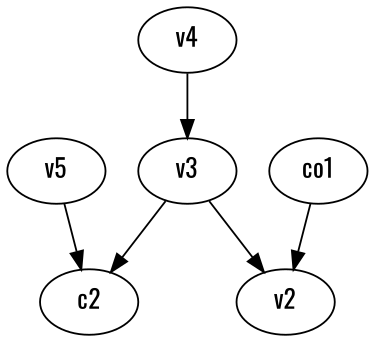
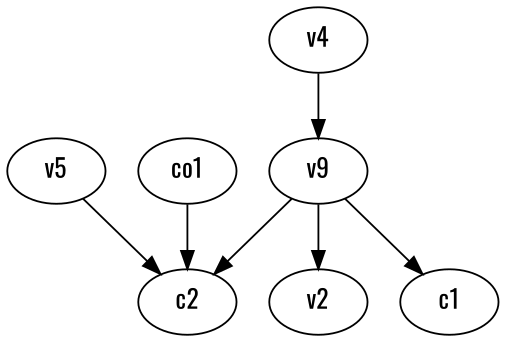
(187, 171) -> (318, 171)
(304, 228) -> (187, 228)
none -> (449, 302)
